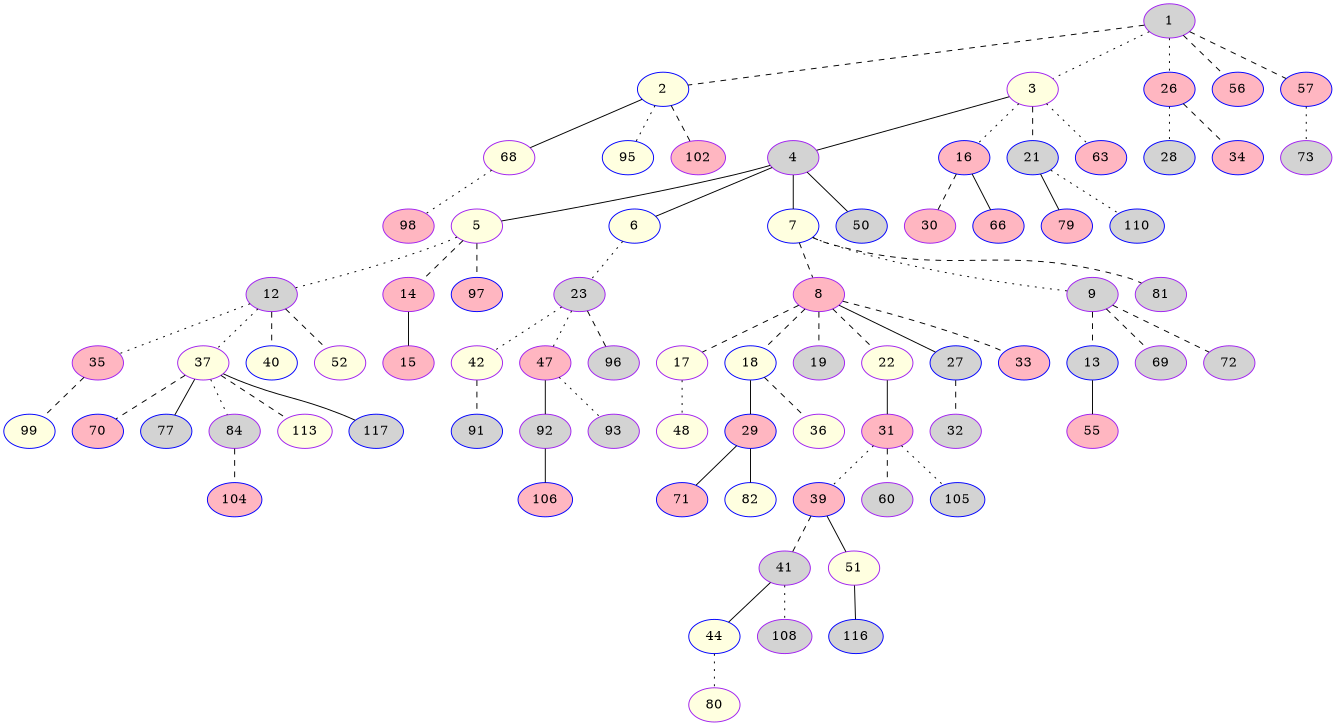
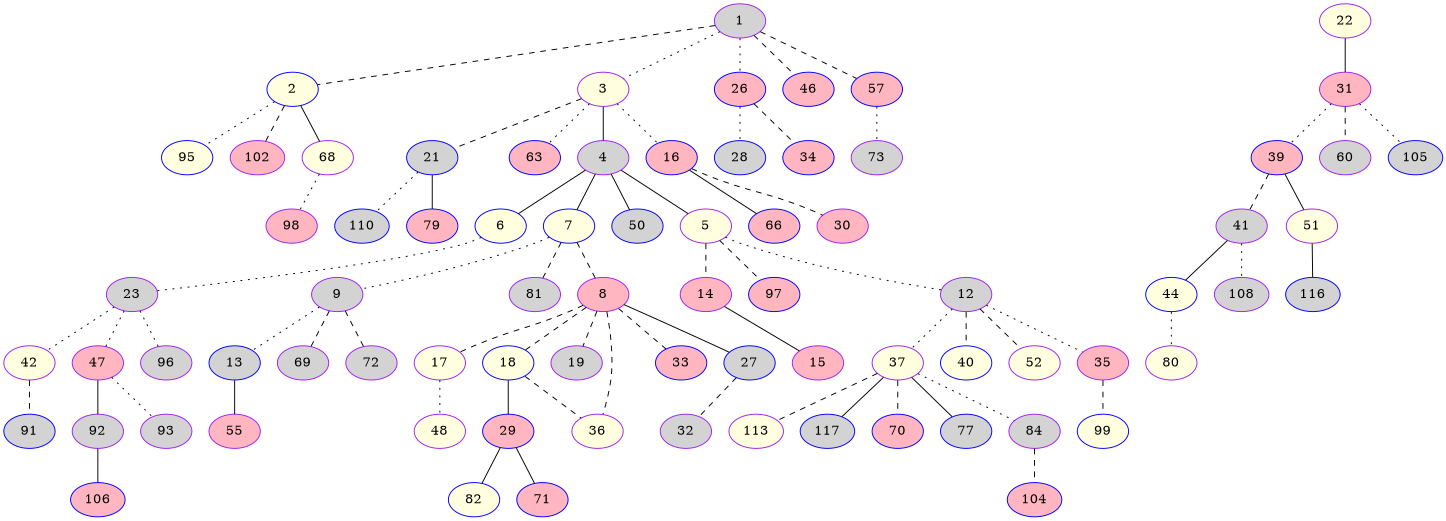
(1238, 89) -> (808, 89)
(597, 329) -> (149, 329)
(853, 329) -> (612, 363)
(1092, 329) -> (286, 329)
